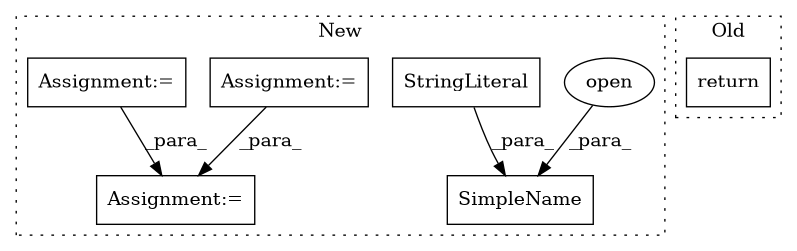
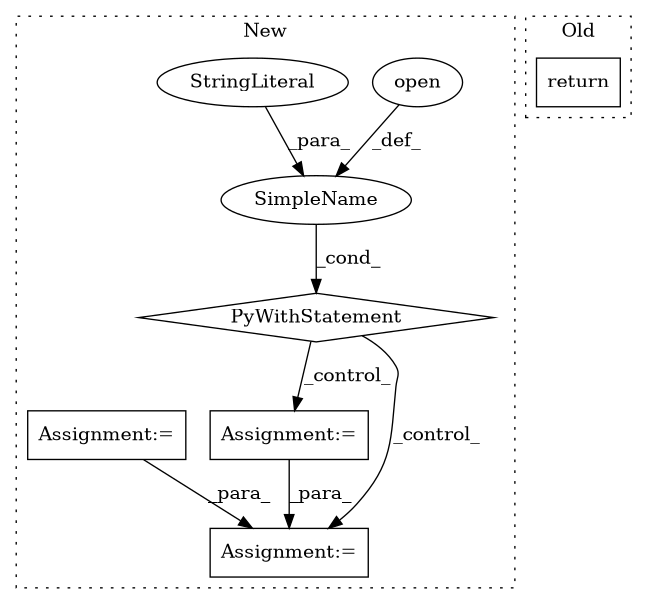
(466, 82) -> (253, 82)
(600, 141) -> (397, 141)
(520, 200) -> (316, 200)
none -> (316, 318)
